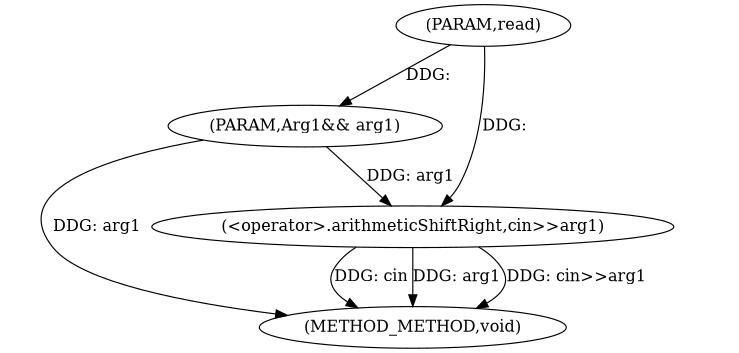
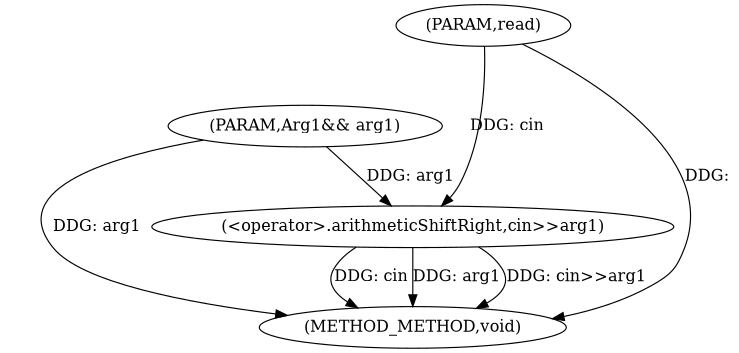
(400, 73) -> (683, 180)
(507, 126) -> (507, 126)
